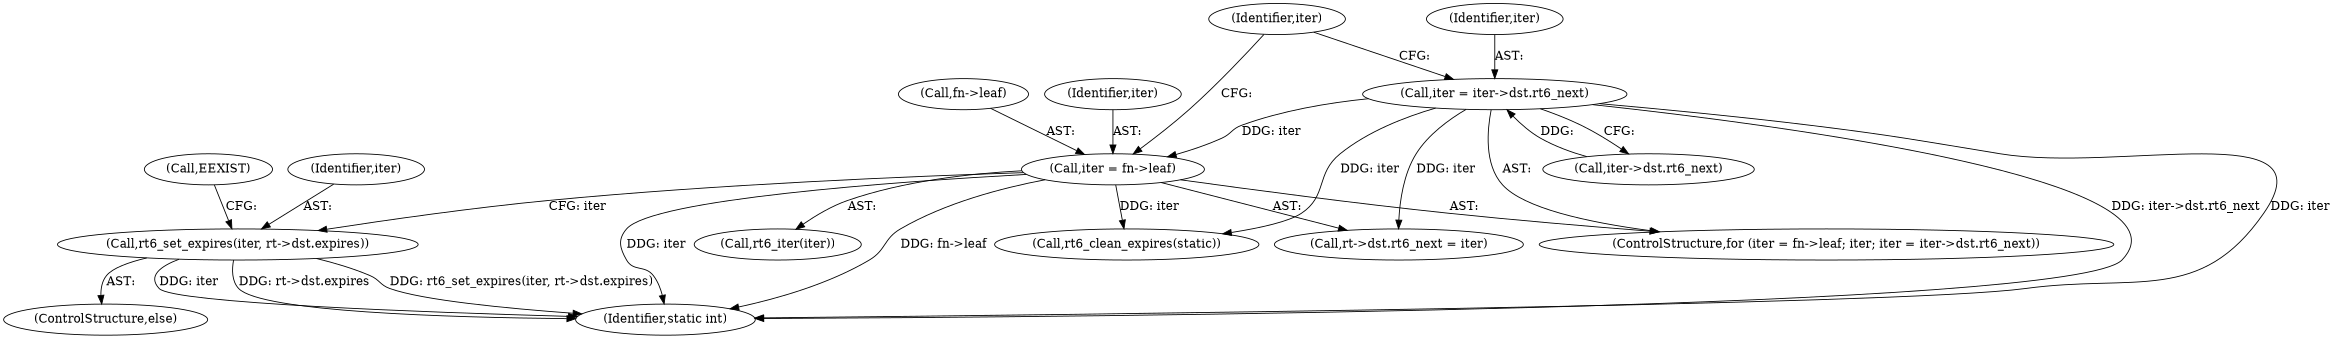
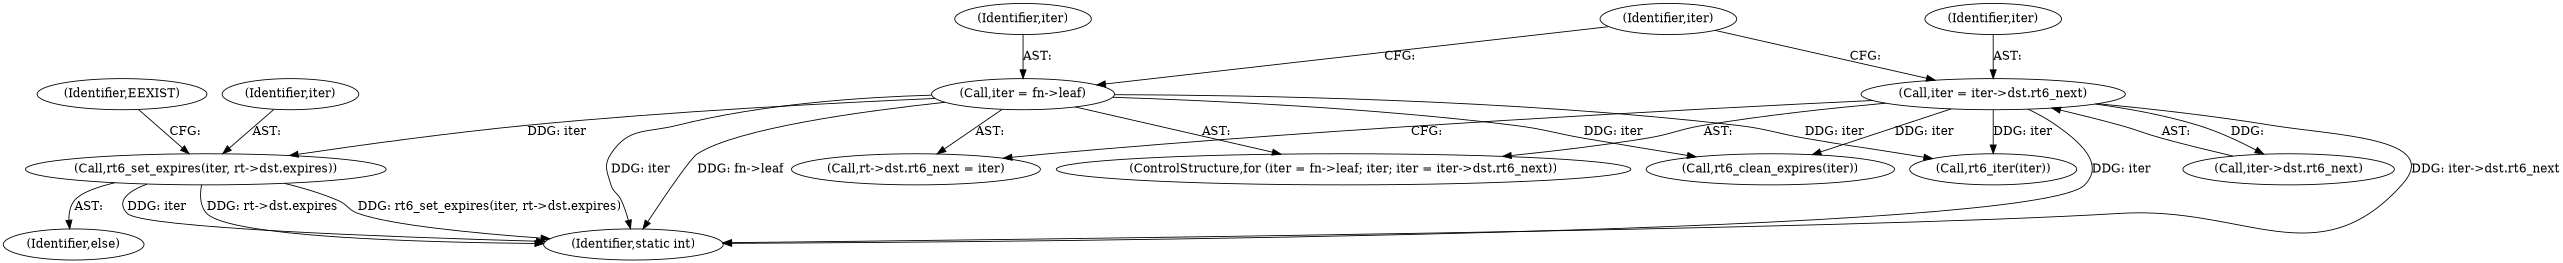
(963, 94) -> none
(1269, 117) -> (1993, 127)
(1559, 132) -> (2178, 132)
(1621, 132) -> (2249, 132)
(208, 169) -> (122, 94)
(1446, 169) -> (1429, 132)
(578, 207) -> (557, 132)
(864, 207) -> (1835, 132)
(1127, 244) -> (1770, 169)
(106, 320) -> (74, 244)
